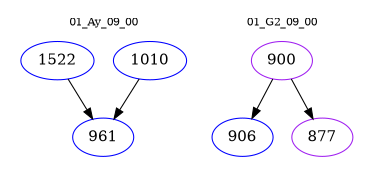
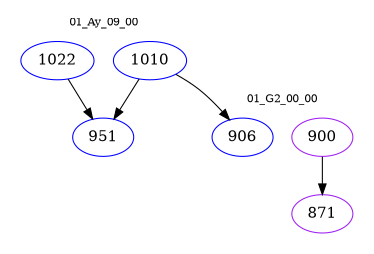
(282, 23) -> (282, 99)
(57, 61) -> (57, 61)
(265, 94) -> (210, 99)
(103, 137) -> (103, 137)
(322, 137) -> (322, 214)
